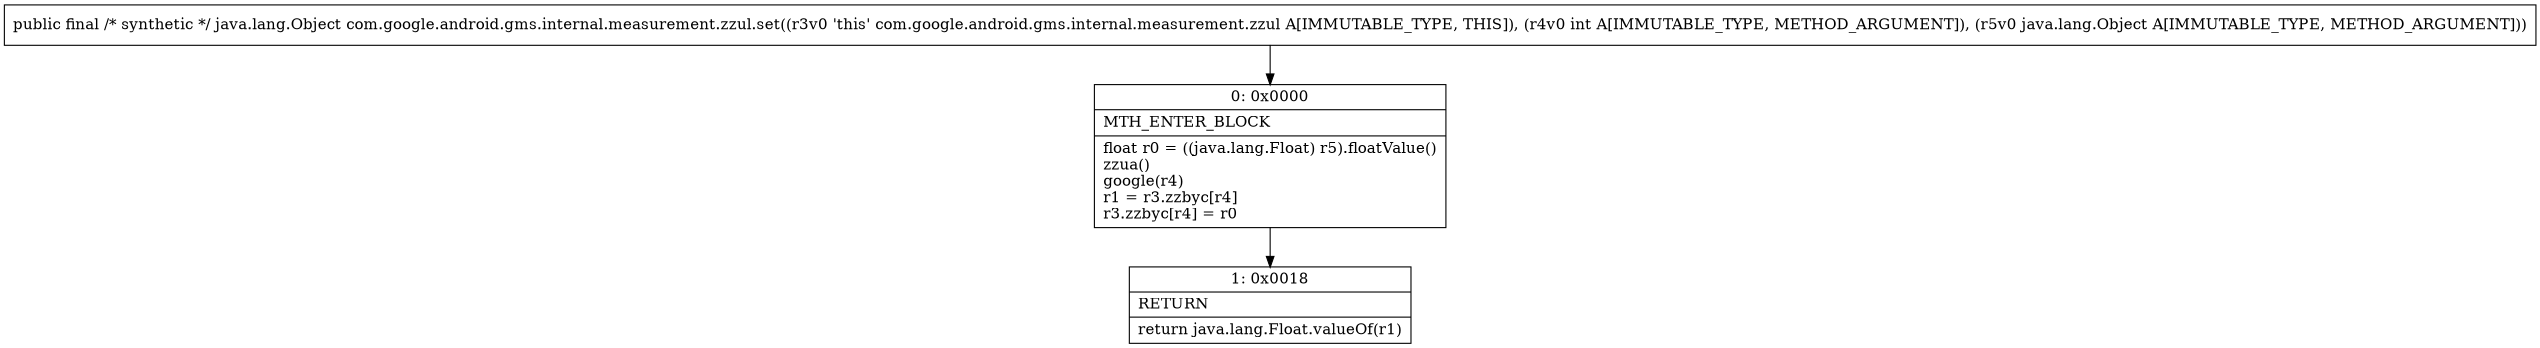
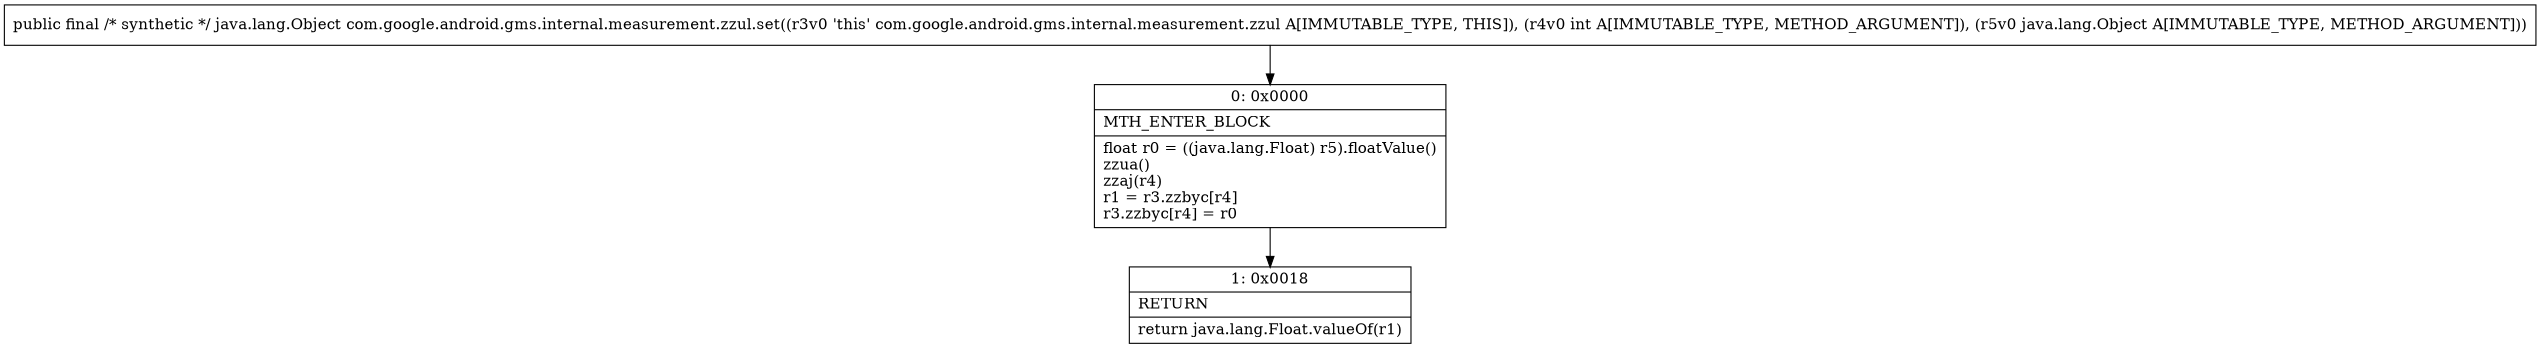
(1144, 181) -> (1133, 181)
